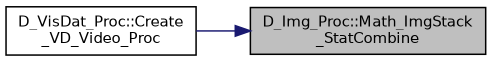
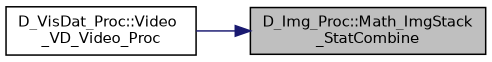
(101, 31) -> (101, 31)
